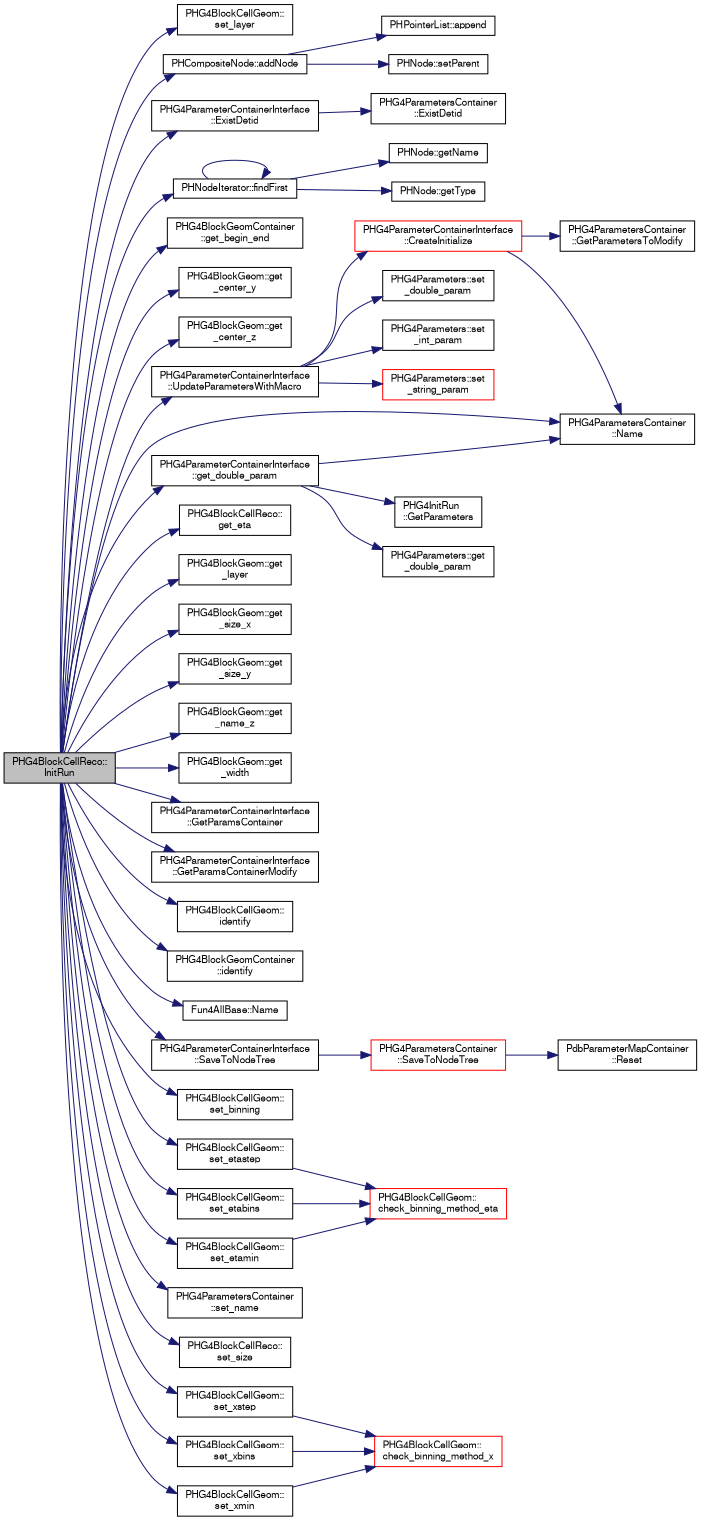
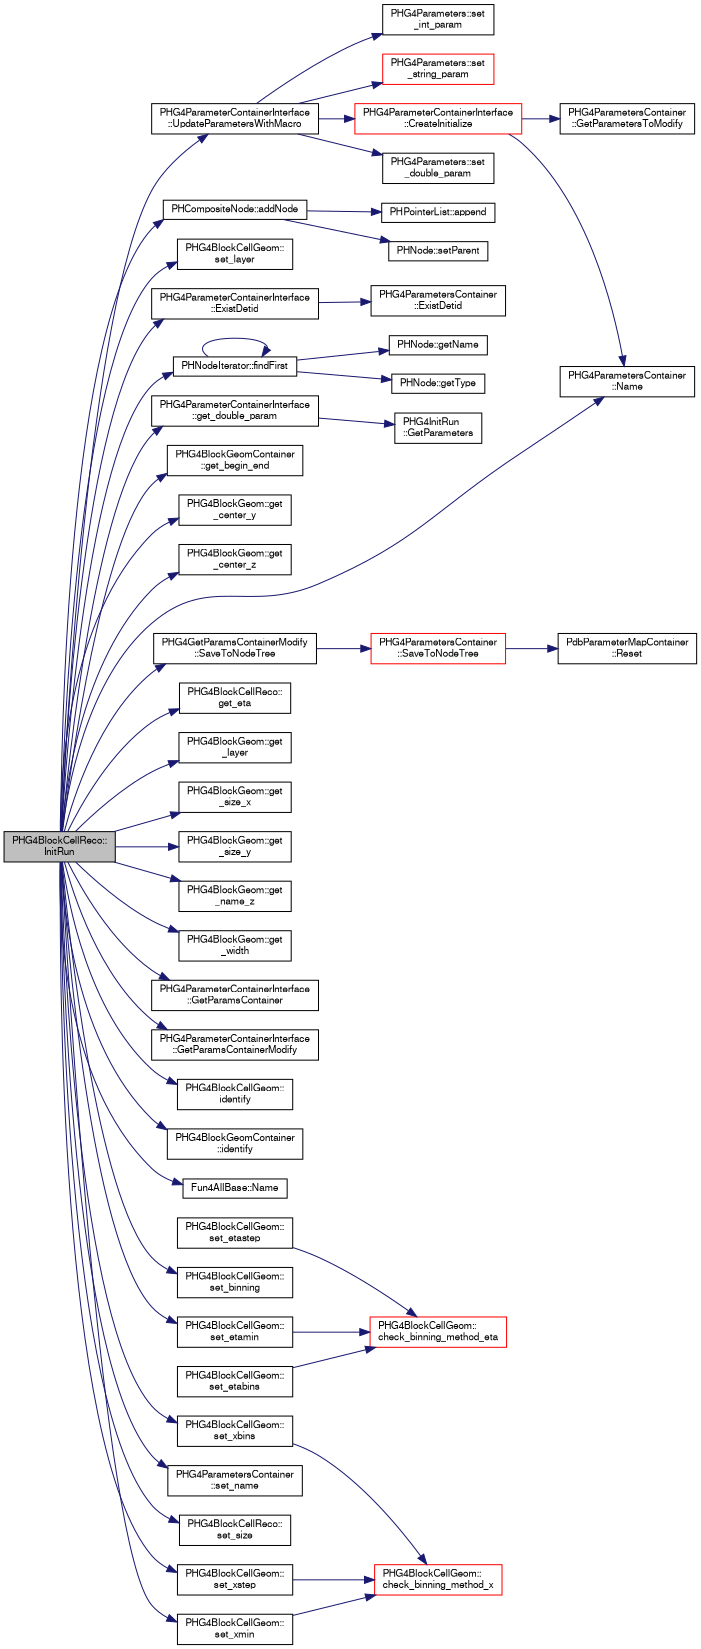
(434, 453) -> none
(438, 562) -> none
(90, 952) -> none
(91, 996) -> none
(235, 1055) -> (235, 649)
